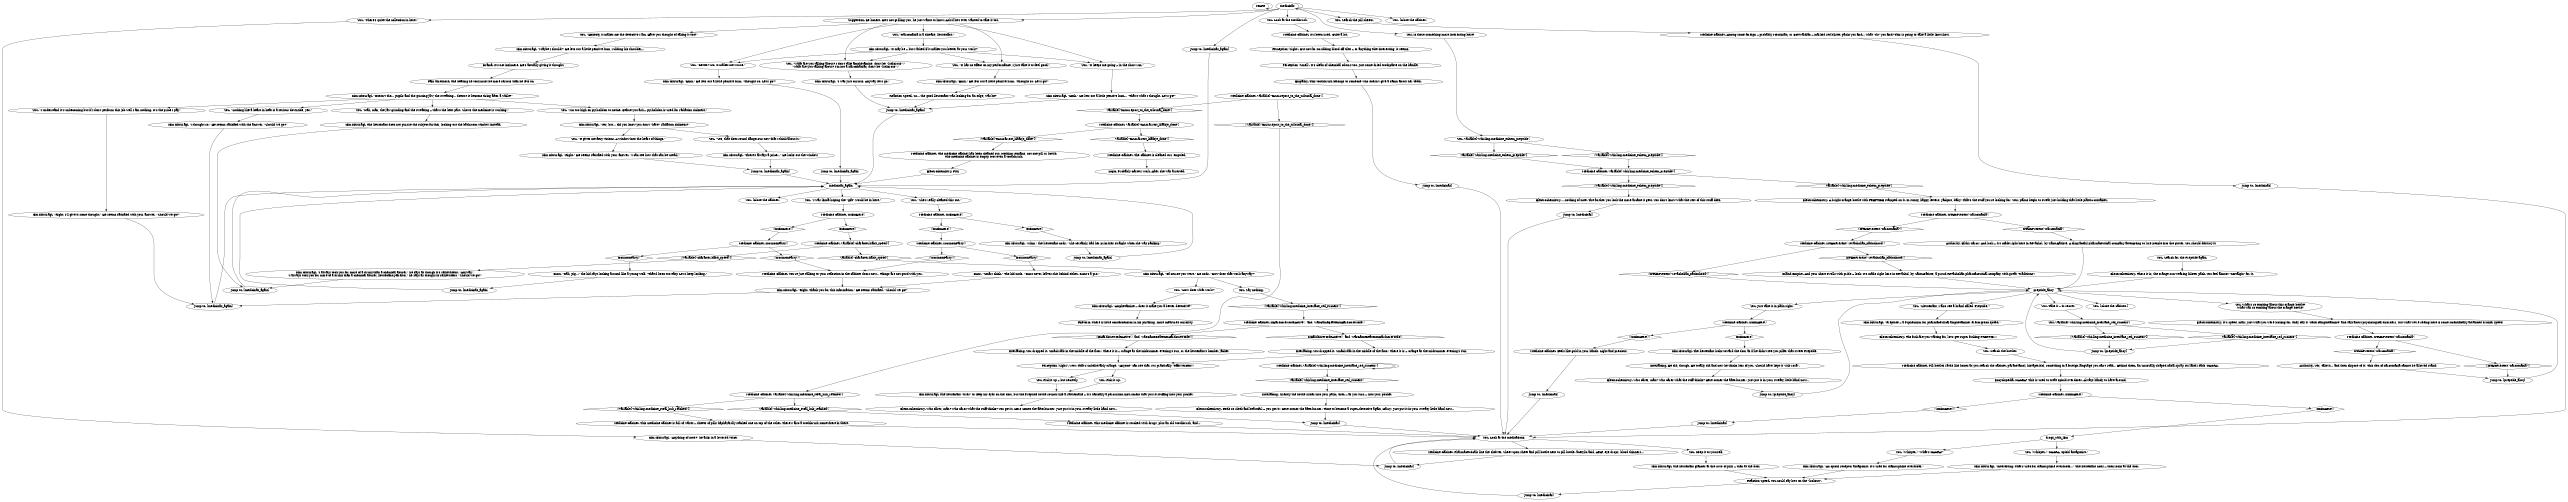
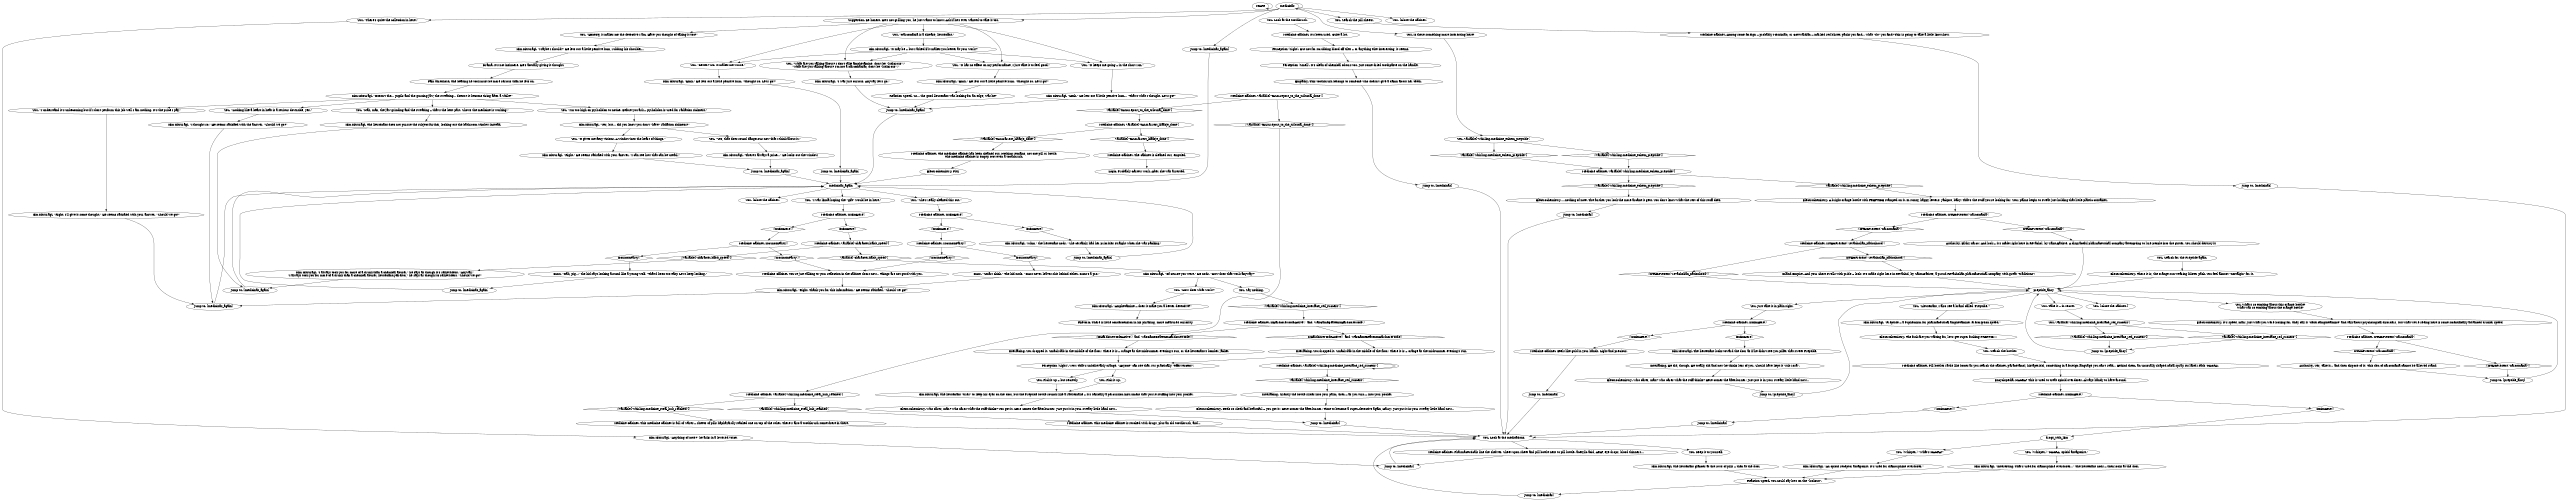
(1287, 12) -> none
